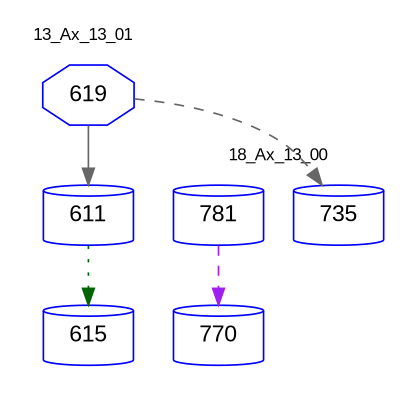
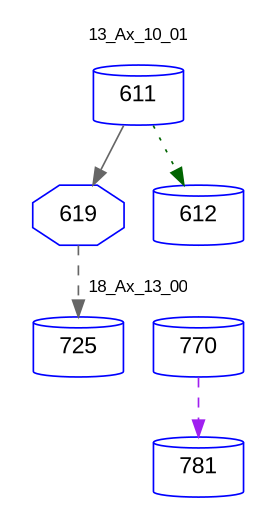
(83, 36) -> (138, 36)
(88, 147) -> (112, 148)
(339, 215) -> (78, 347)
(219, 267) -> (198, 399)
(88, 335) -> (198, 215)
